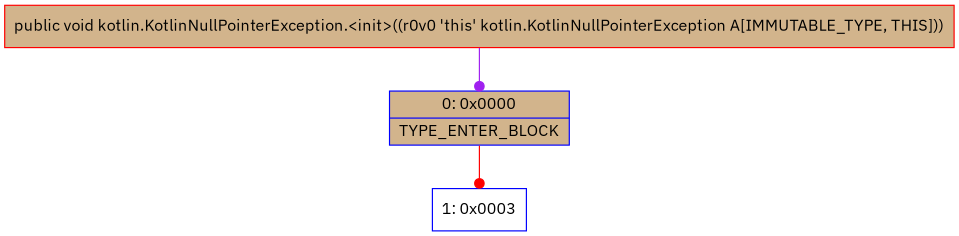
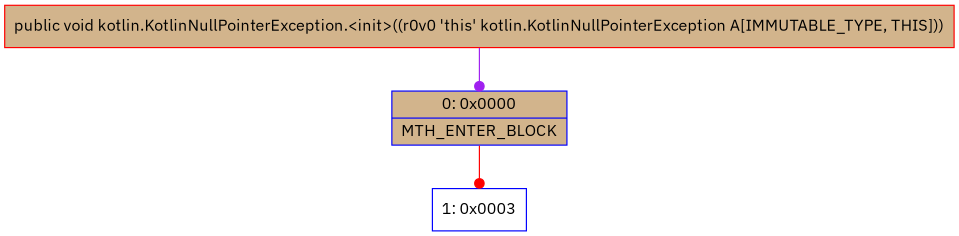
(479, 131) -> (479, 131)
